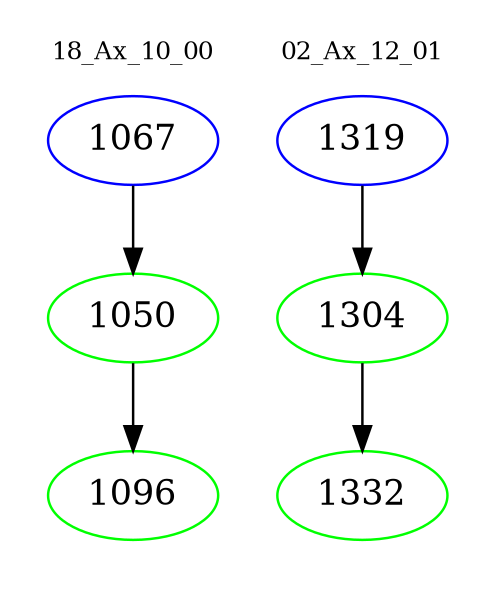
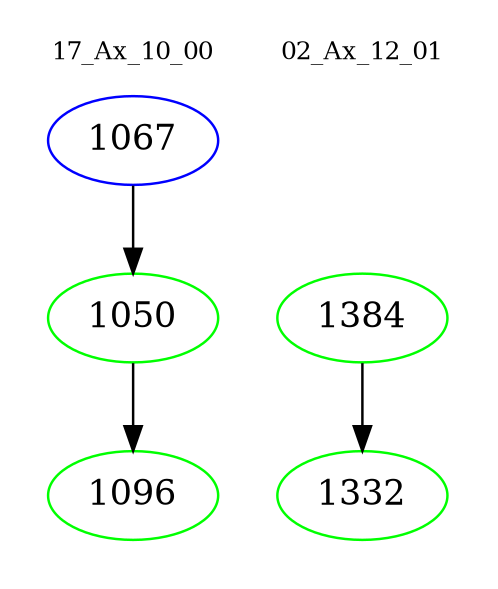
(133, 53) -> (133, 53)
(362, 141) -> none
(362, 318) -> (362, 318)
